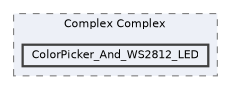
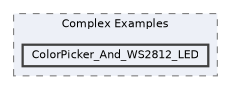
(115, 24) -> (115, 24)
